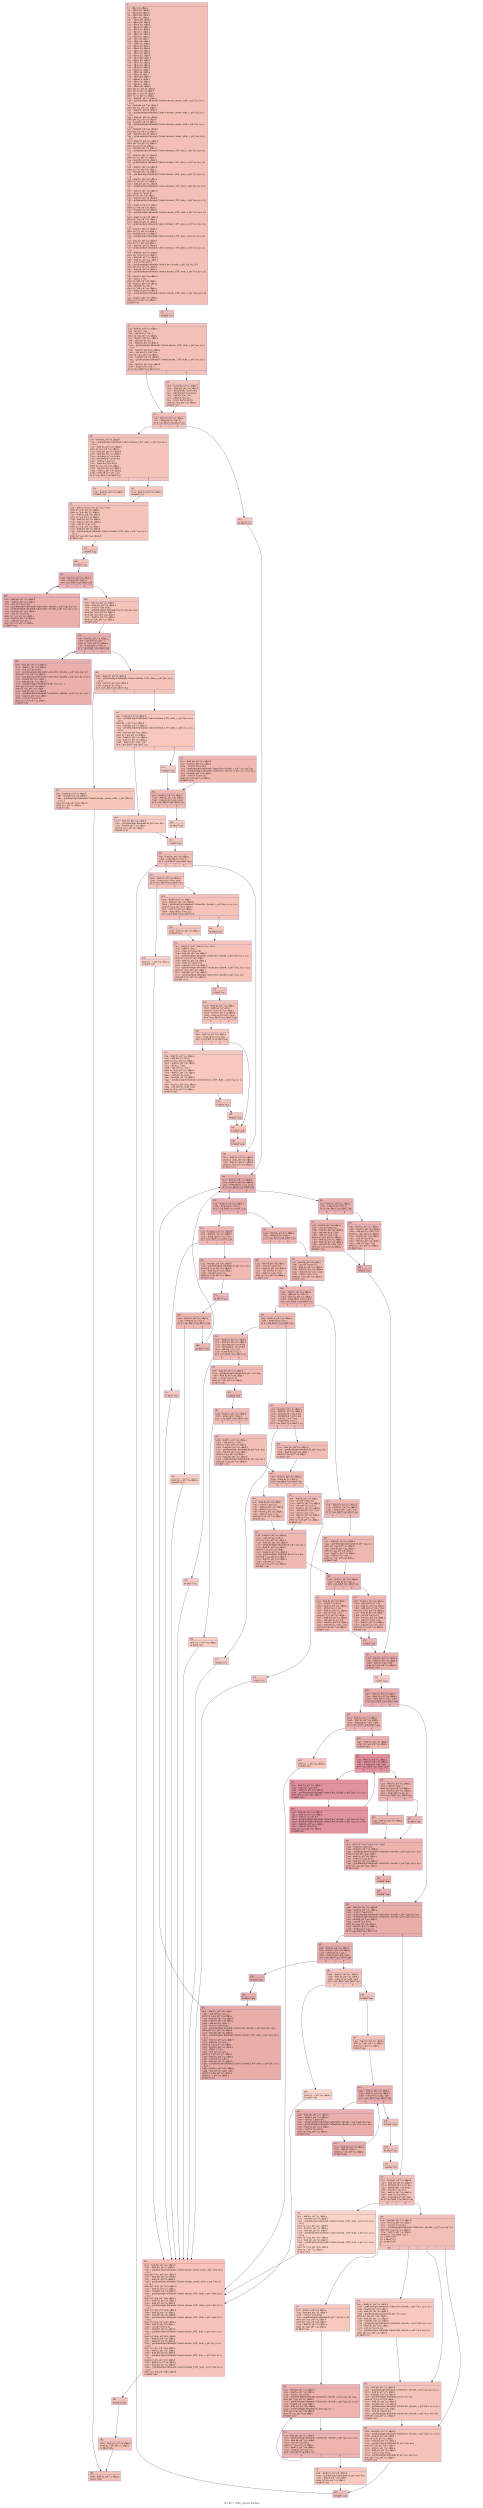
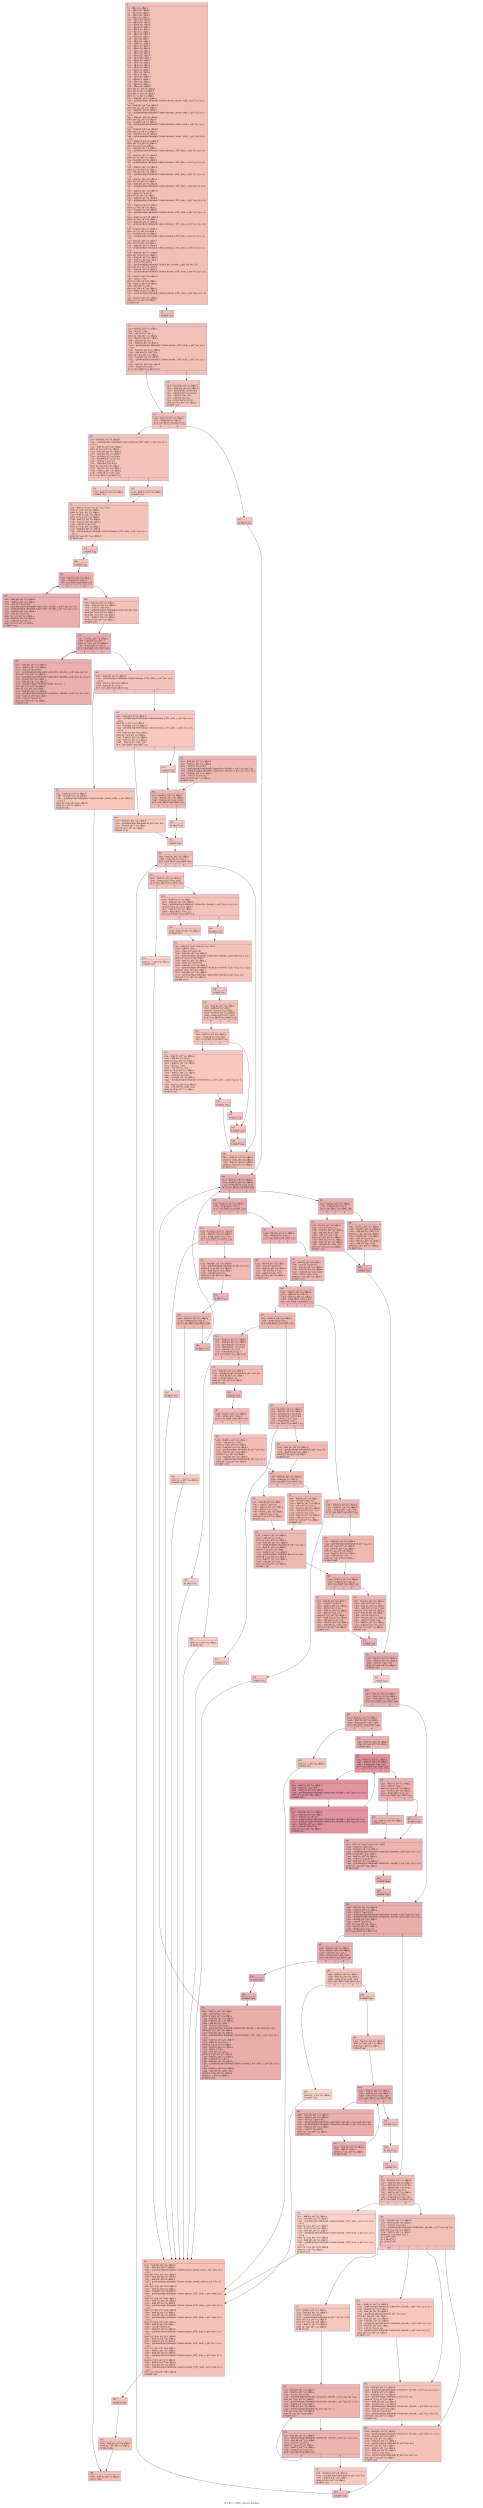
(238, 1148) -> (225, 1129)
